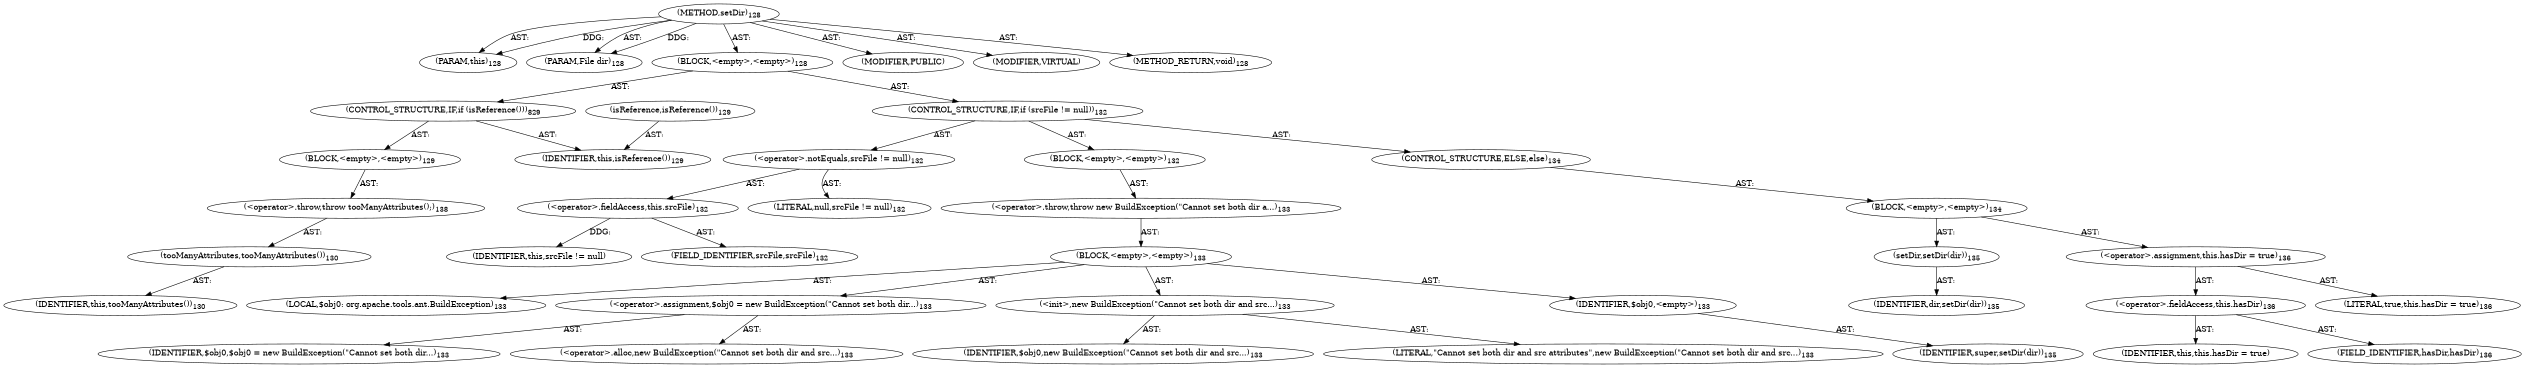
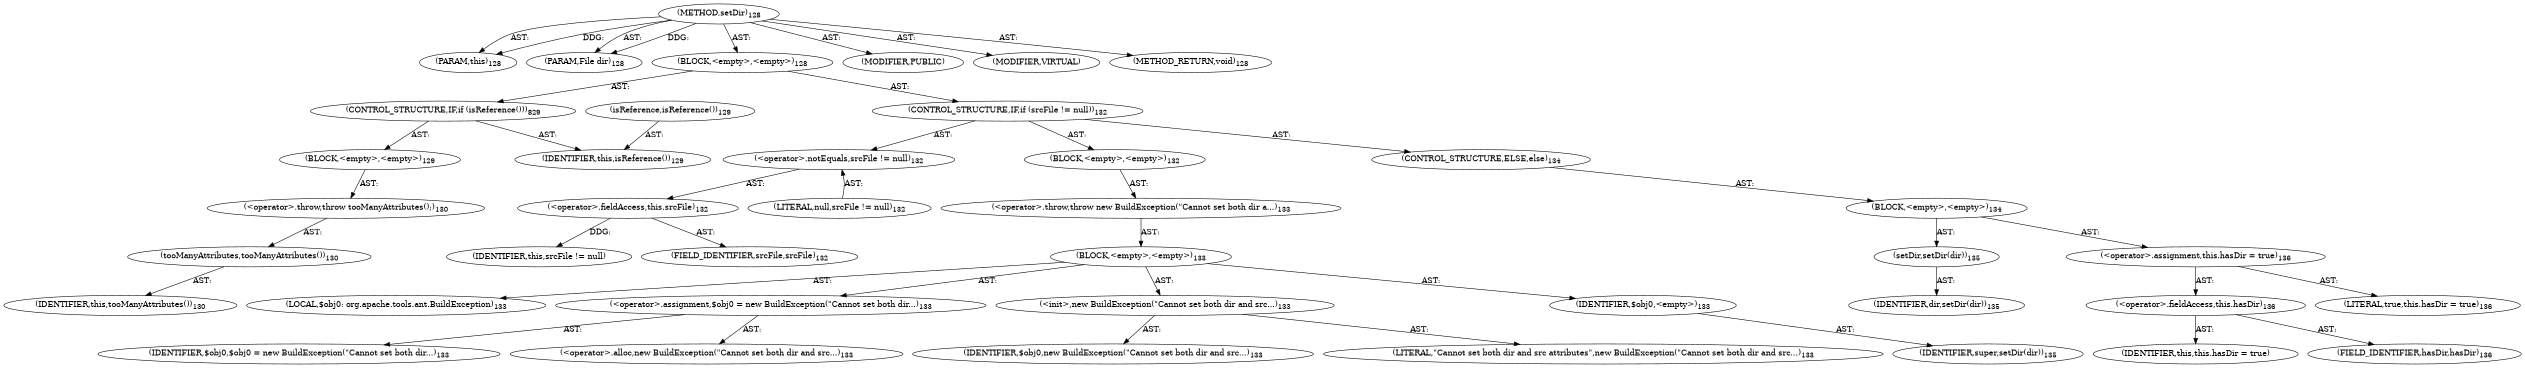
(822, 181) -> (844, 187)
(442, 207) -> (442, 207)
